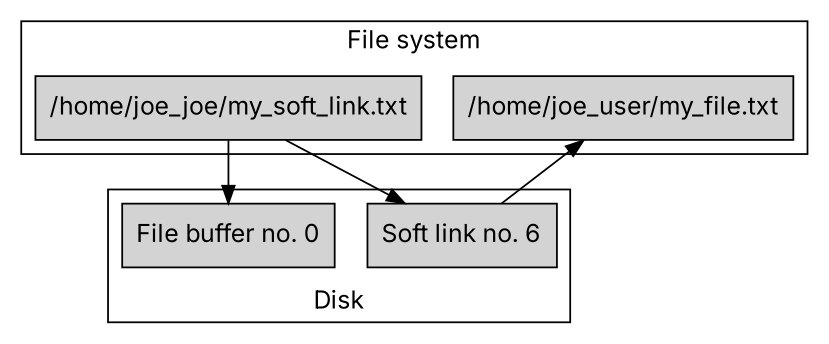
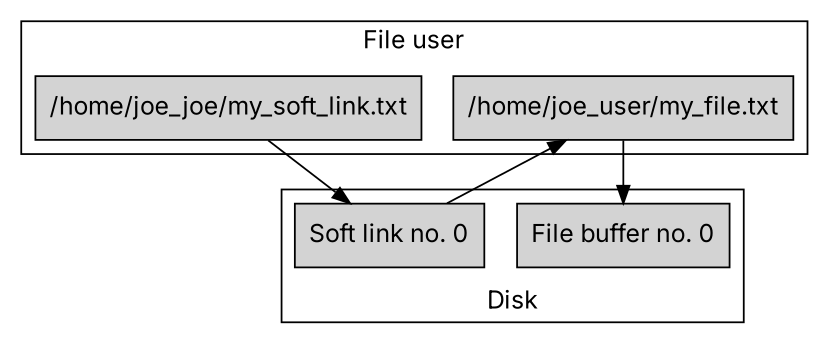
(414, 42) -> (414, 42)
(228, 165) -> (623, 165)
(462, 236) -> (390, 236)
